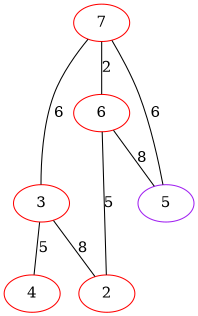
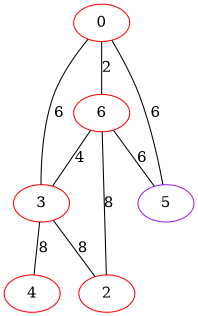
(102, 23) -> (102, 23)
none -> (72, 158)
(142, 158) -> (142, 158)
(109, 203) -> (109, 203)
(44, 248) -> (44, 248)
